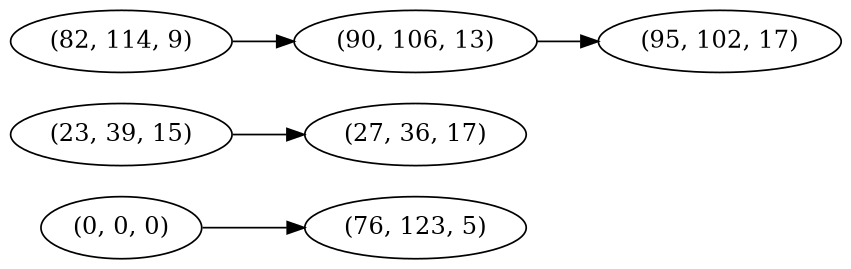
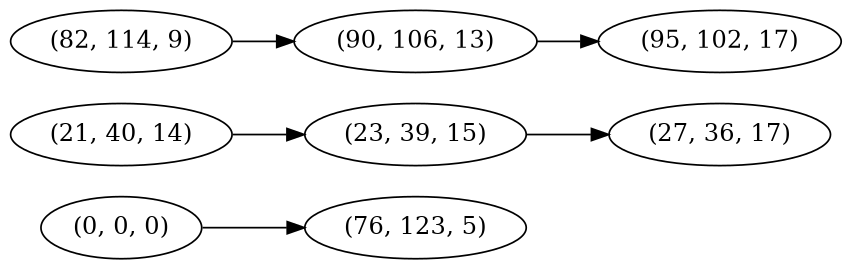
none -> (121, 135)
